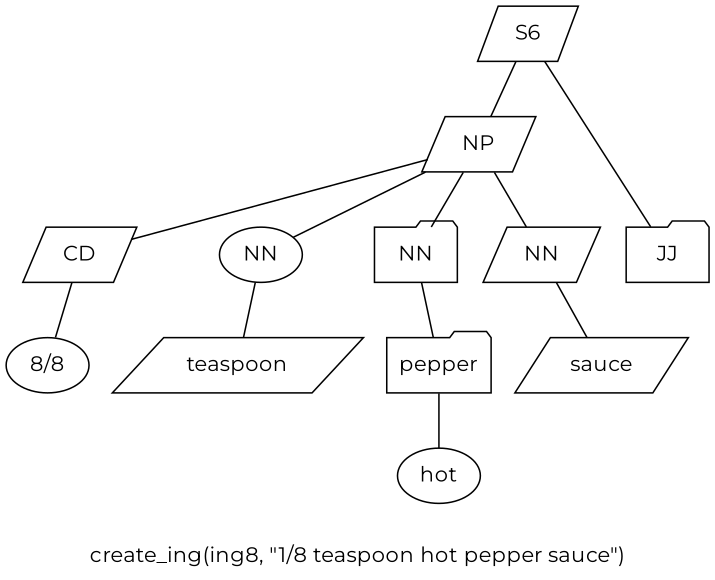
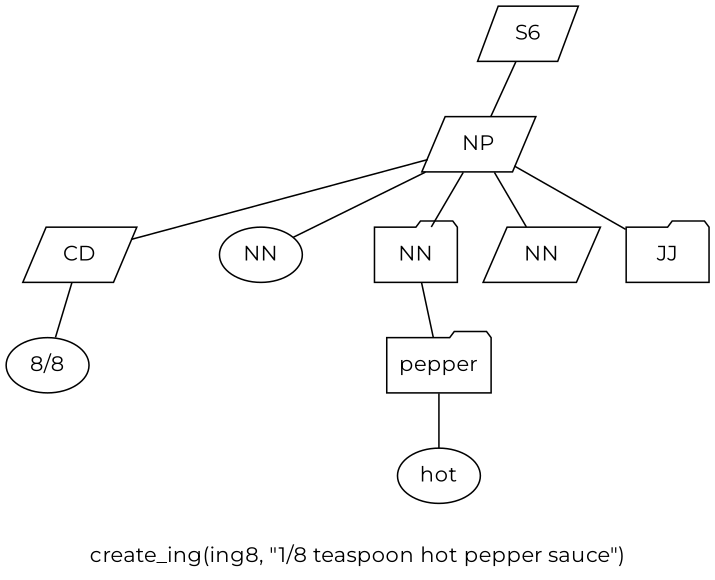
(598, 144) -> (570, 198)
(238, 365) -> none
(602, 365) -> none
